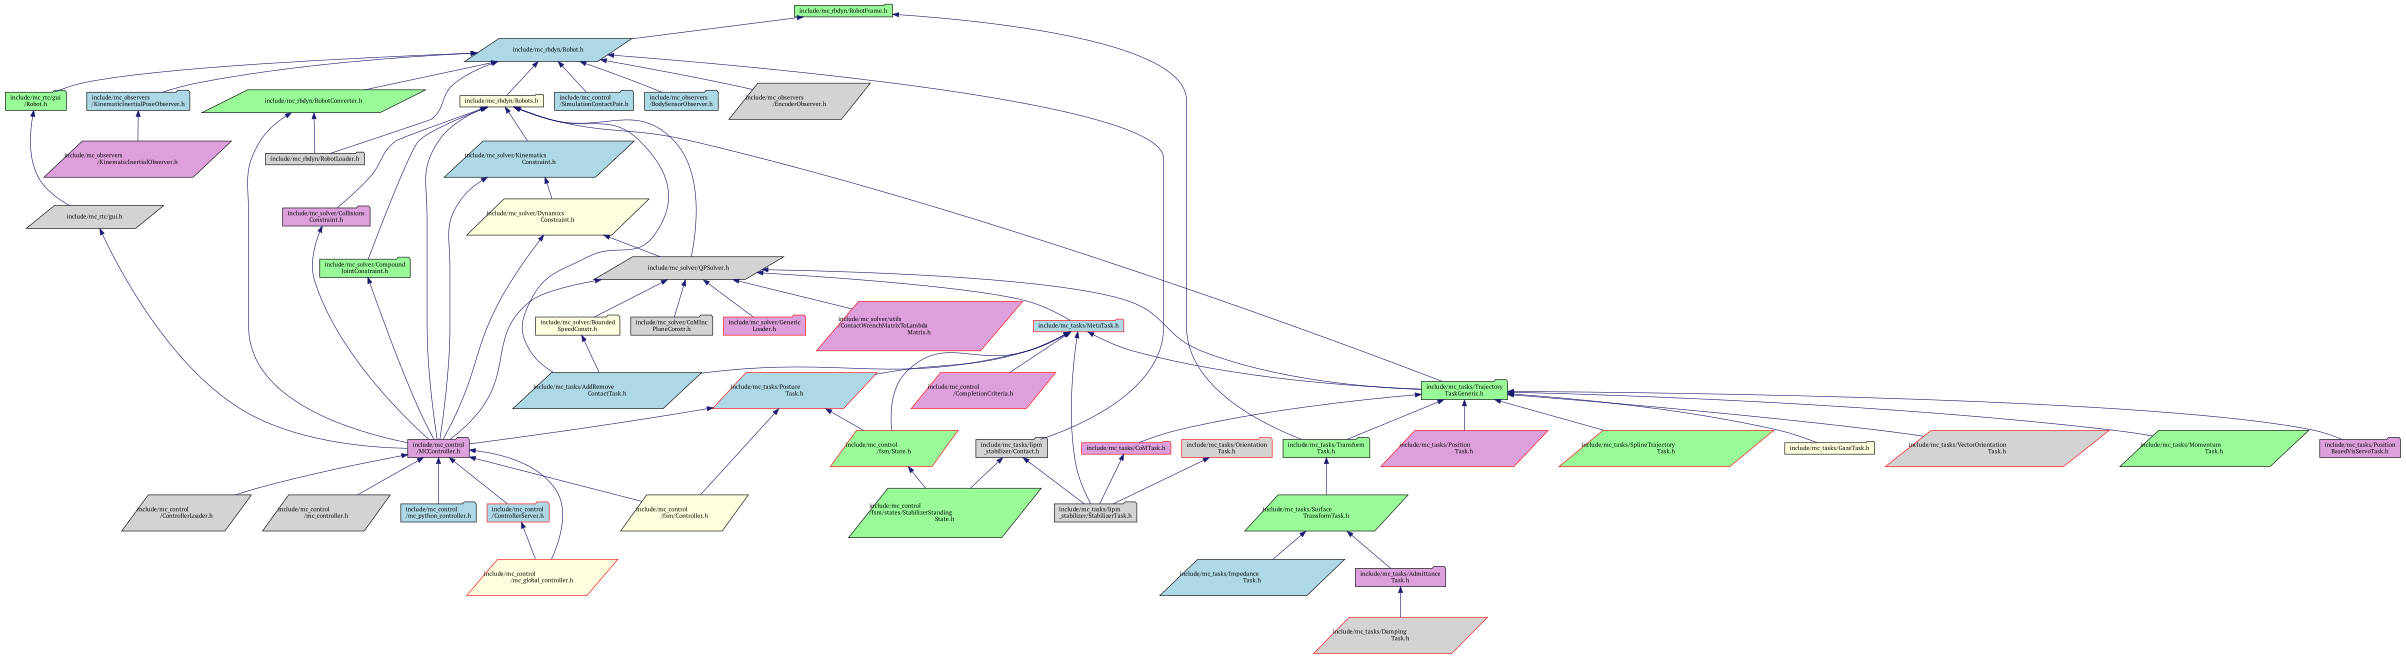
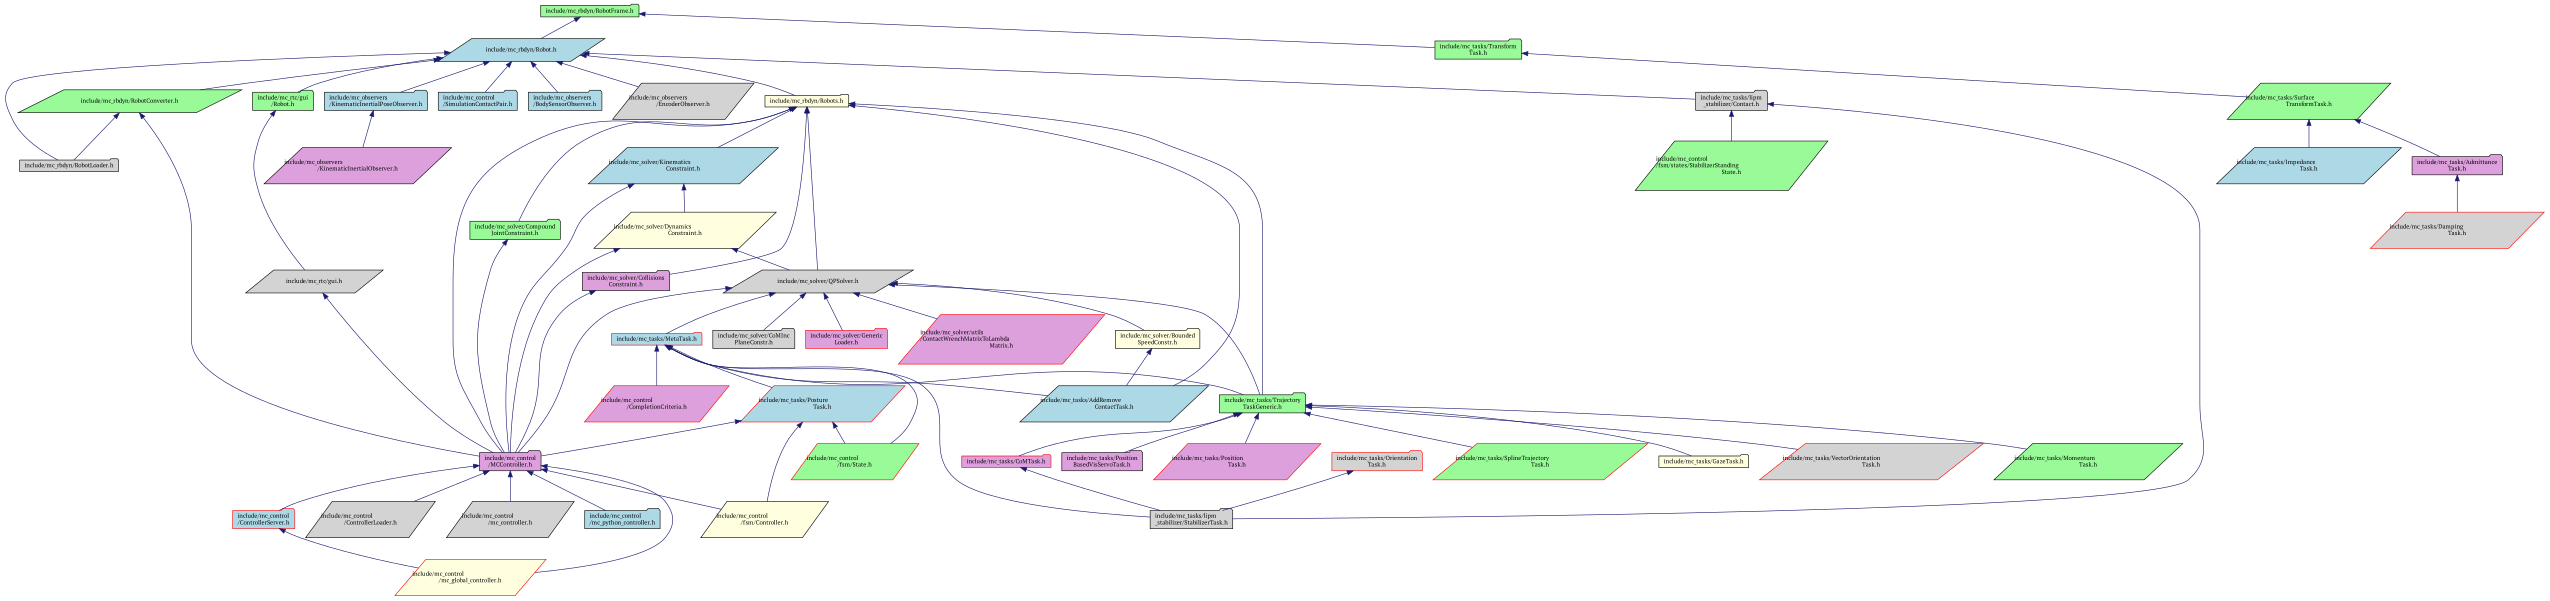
(1393, 421) -> none
(919, 480) -> none
